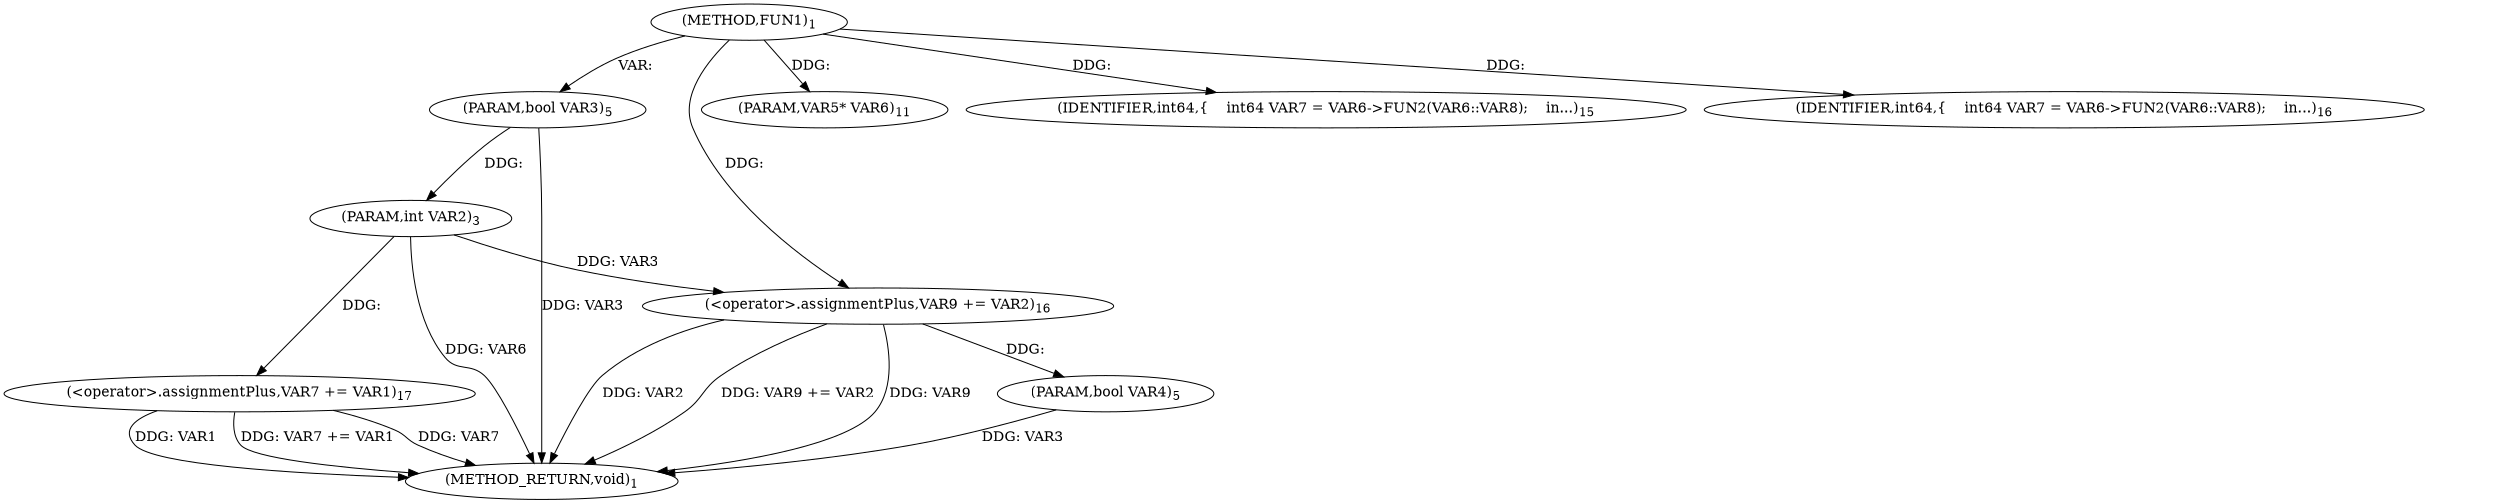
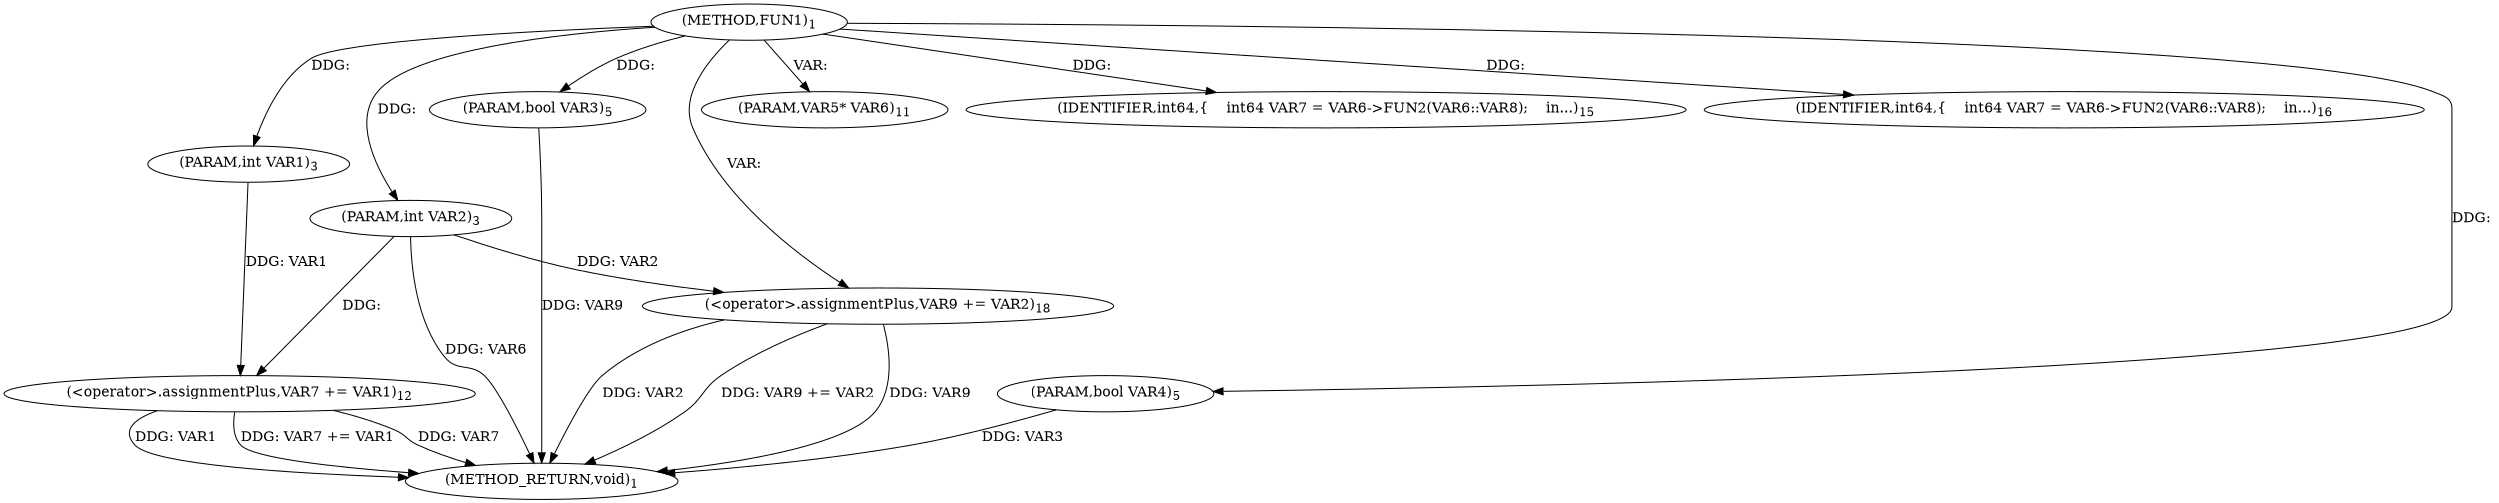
(638, 66) -> (638, 66)
(813, 66) -> (813, 66)
(470, 158) -> (459, 54)
none -> (249, 164)
(747, 164) -> (747, 164)
(618, 262) -> (618, 262)
(1043, 305) -> (1043, 305)
(583, 306) -> (583, 306)
(988, 349) -> (2371, 79)
(405, 392) -> (405, 392)
